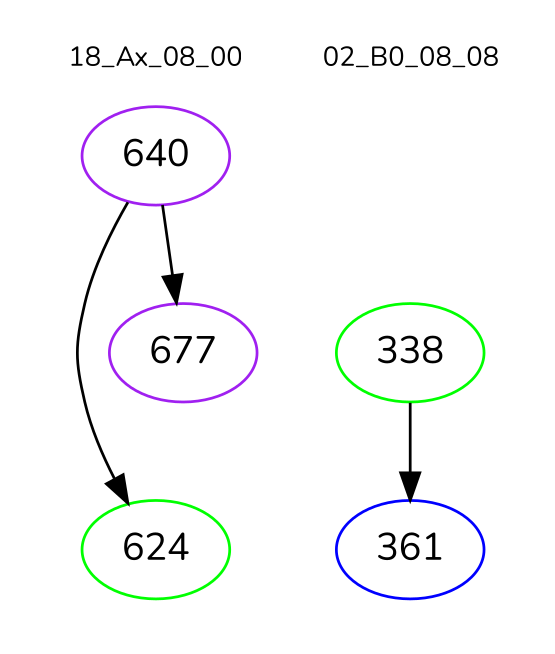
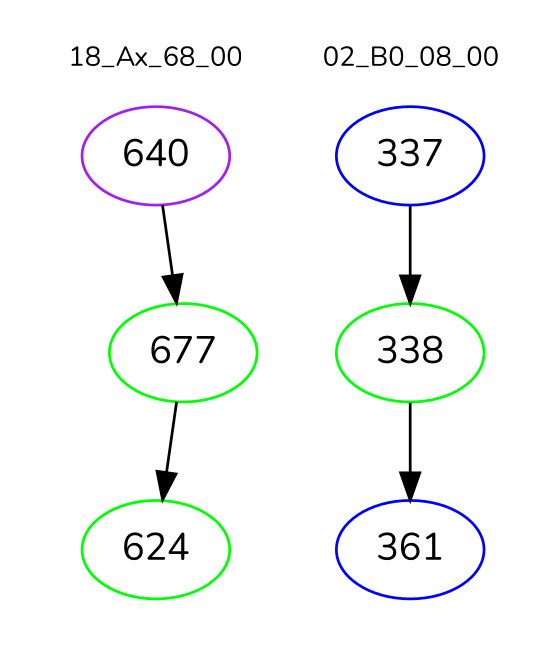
(156, 59) -> (156, 59)
(412, 59) -> (412, 59)
none -> (410, 156)
(78, 339) -> (172, 437)
(183, 353) -> (183, 353)
